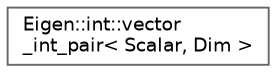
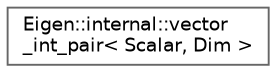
(138, 36) -> (138, 36)
